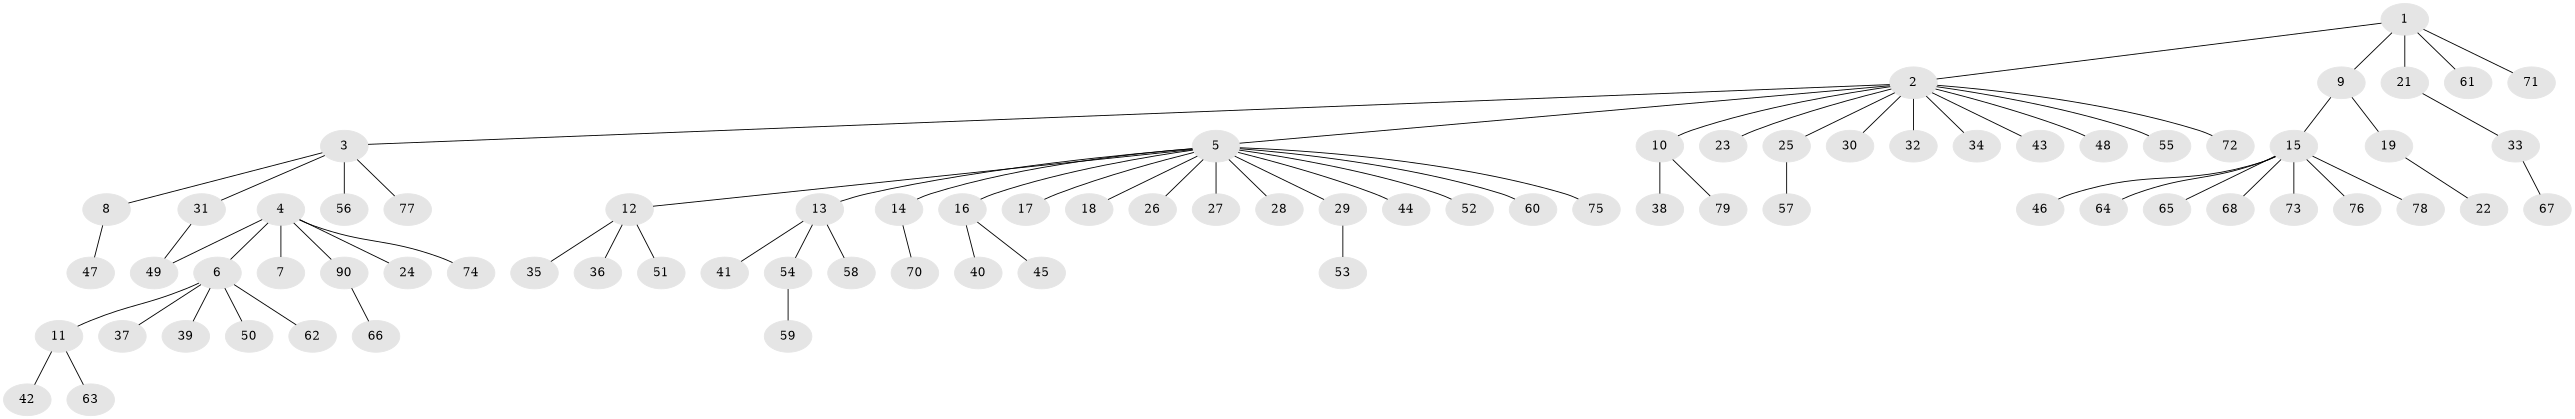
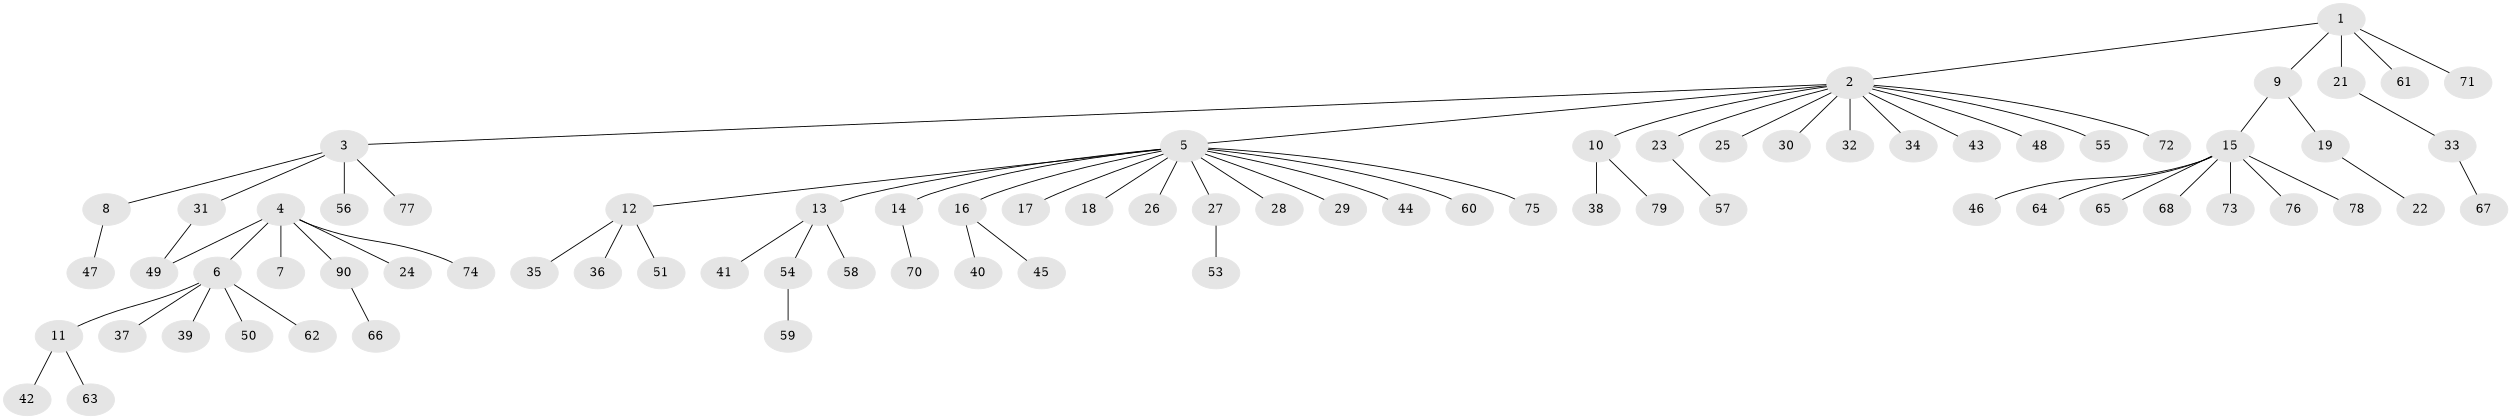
(1787, 178) -> (1691, 178)
(1470, 210) -> none
(1343, 241) -> (1216, 241)
